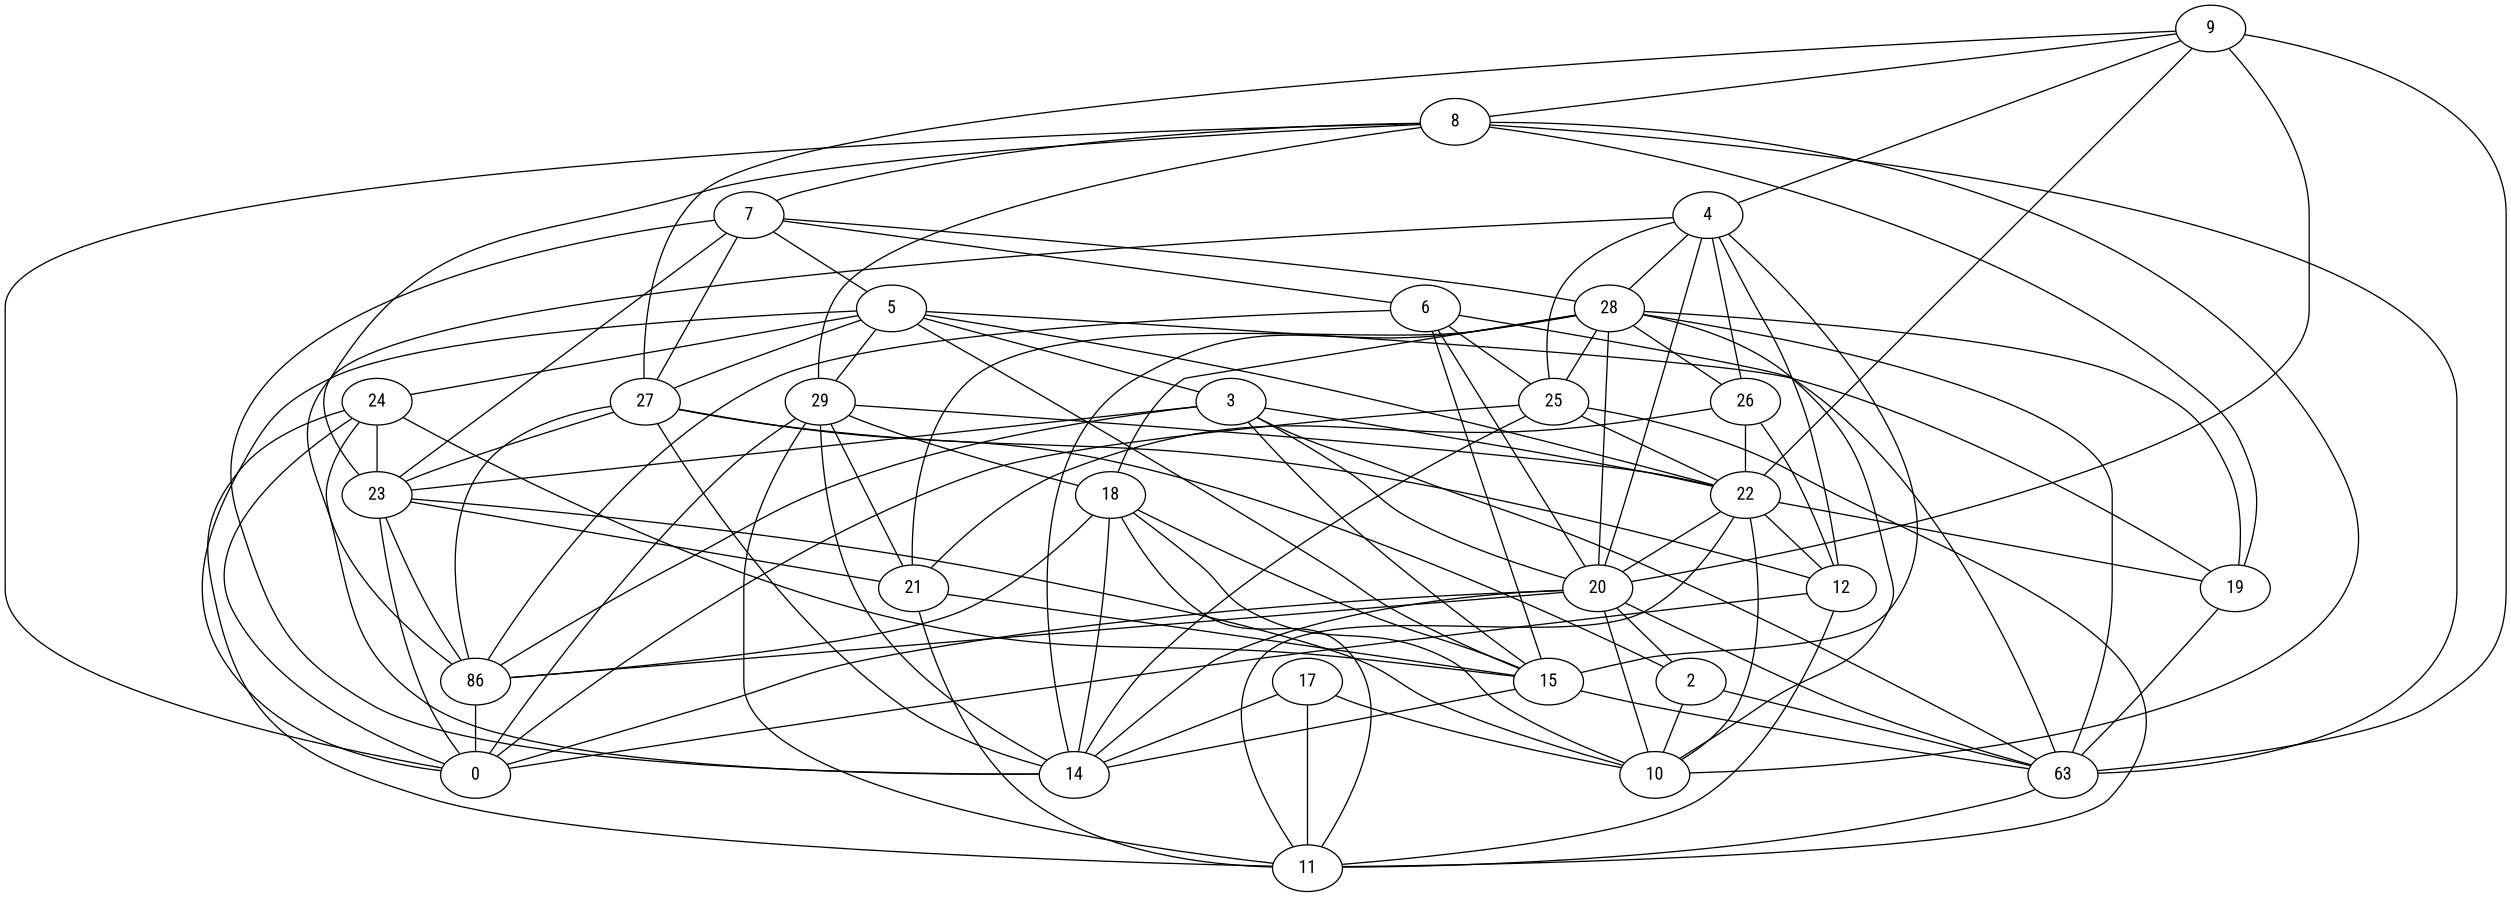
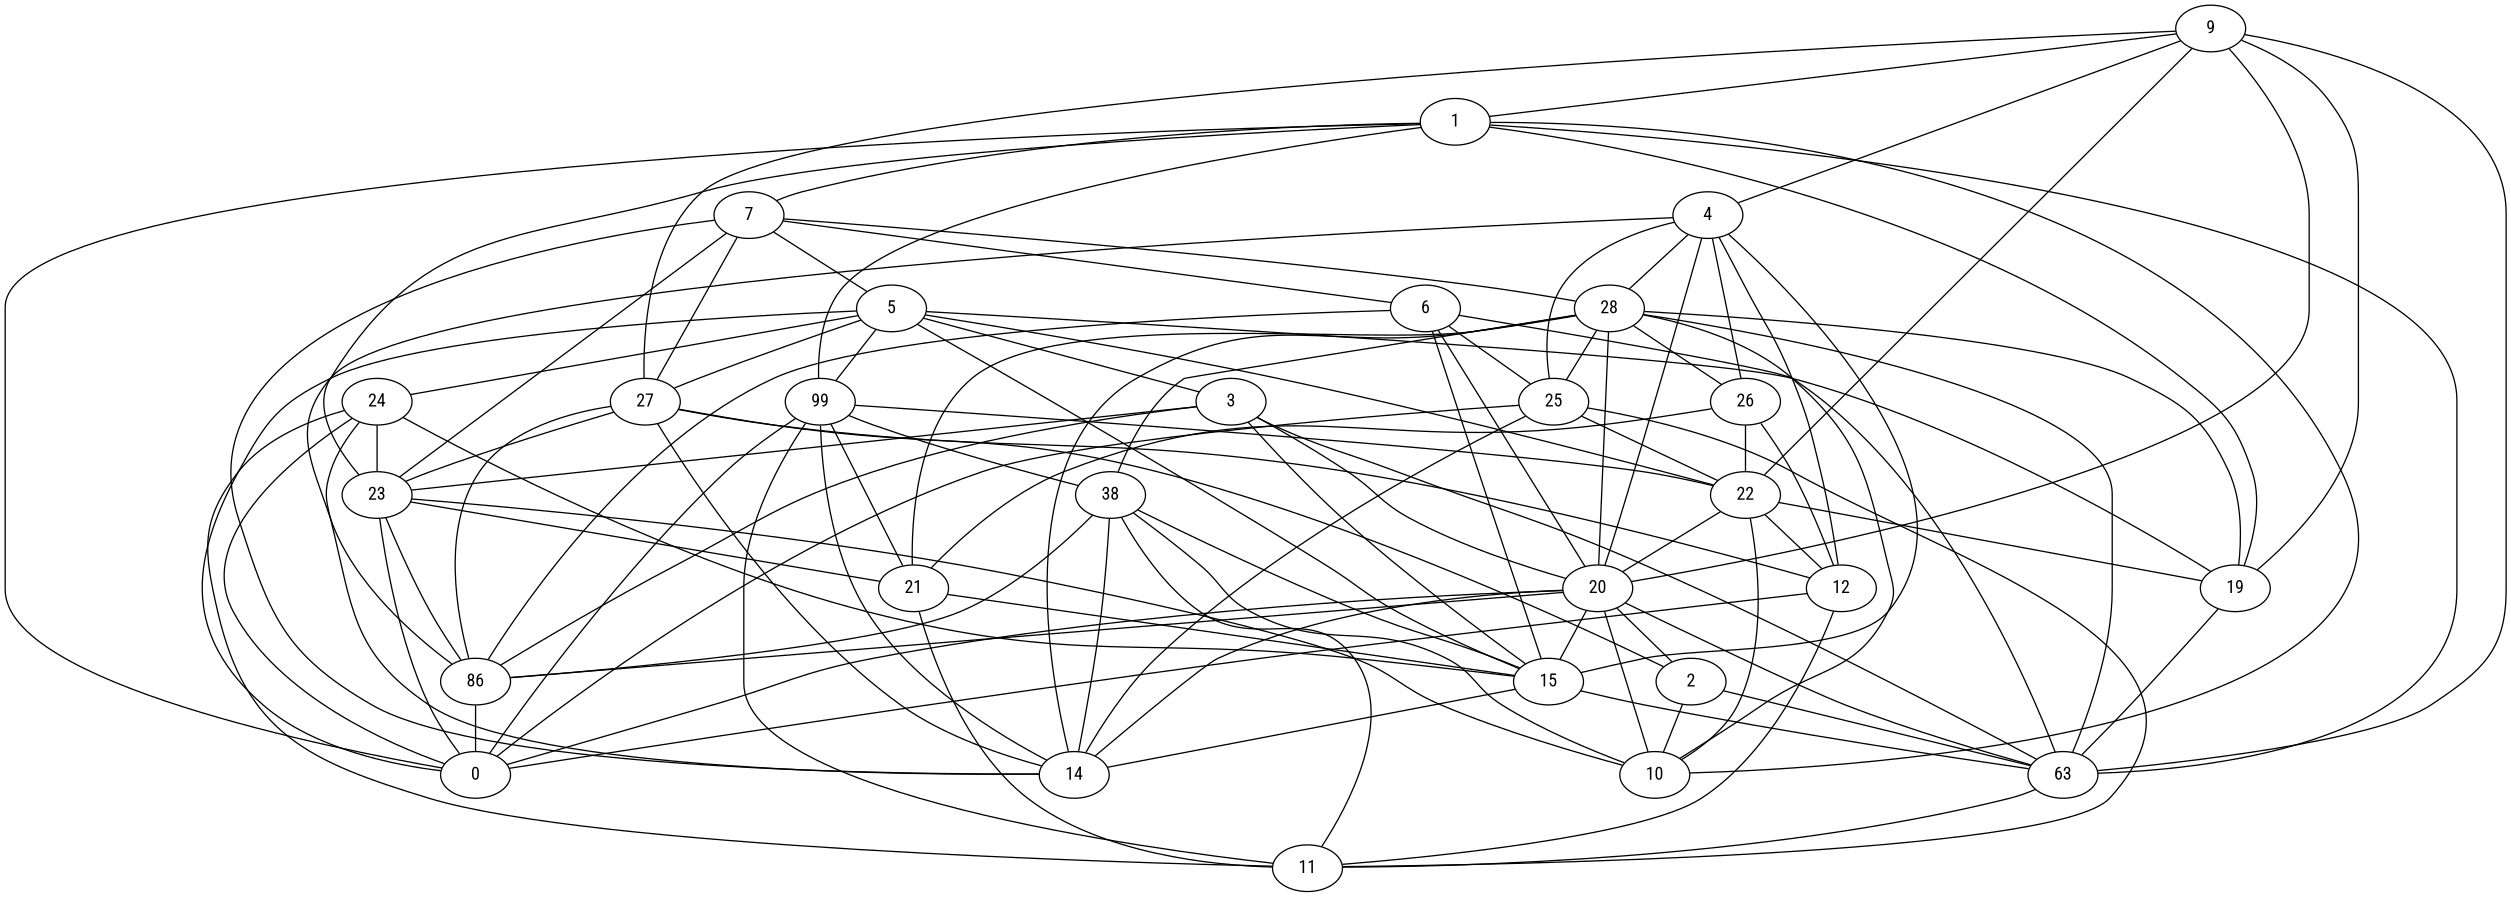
(1455, 122) -> (1455, 122)
none -> (2358, 280)
(820, 402) -> (820, 402)
(1489, 444) -> none
(1111, 495) -> (1111, 495)
(1450, 626) -> none
none -> (1573, 635)
(1307, 682) -> none
